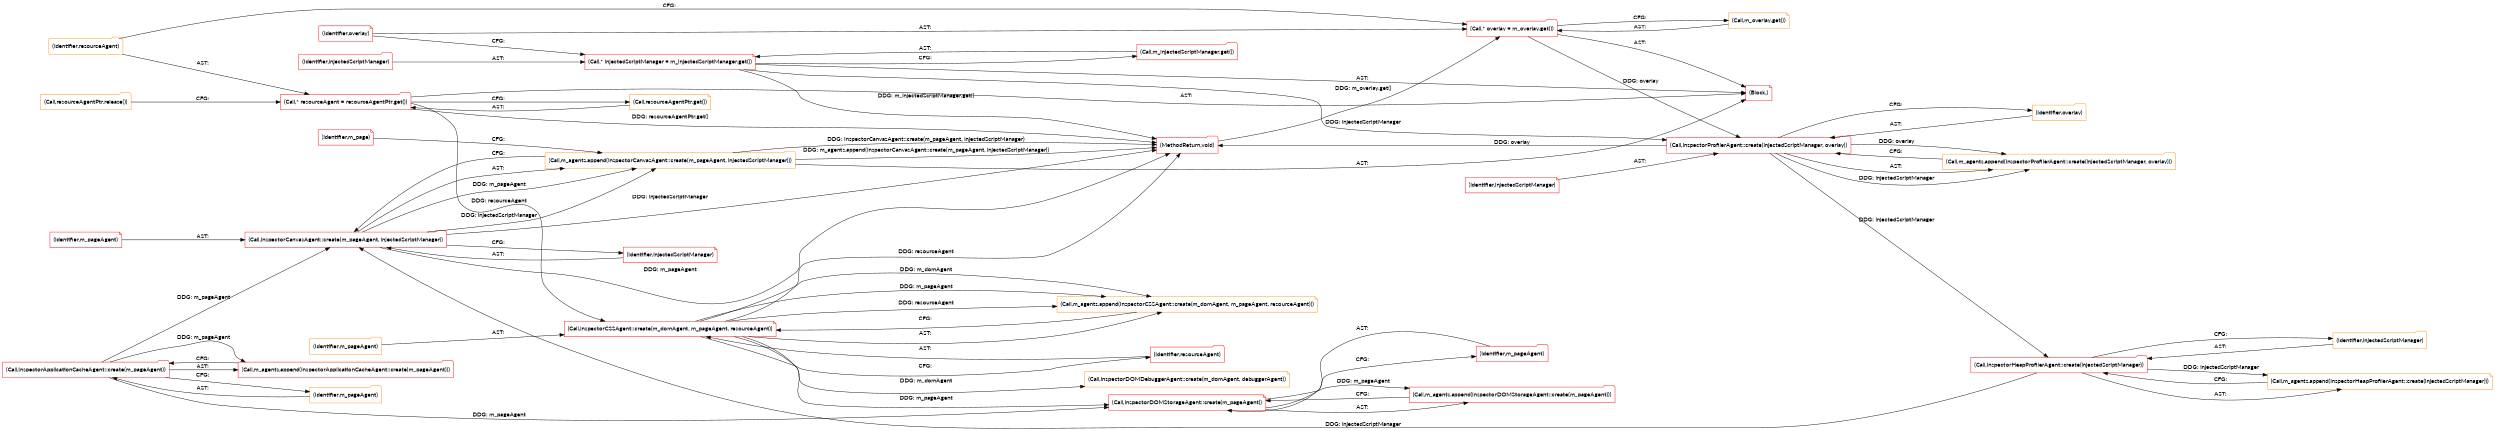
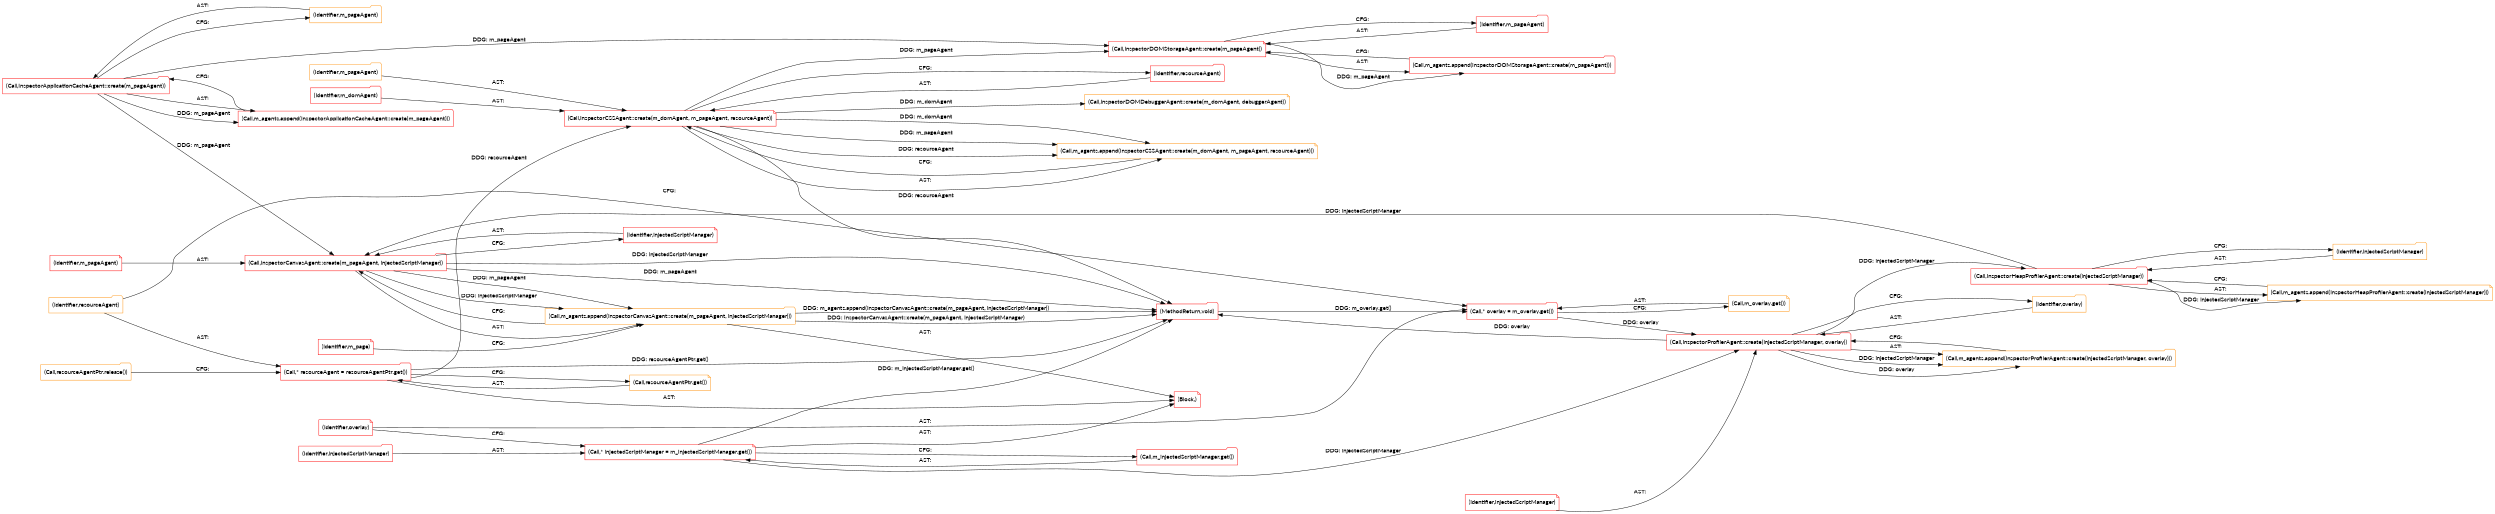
(1652, 53) -> none
none -> (346, 96)
